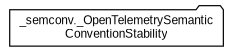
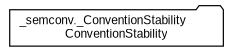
(117, 28) -> (117, 28)
